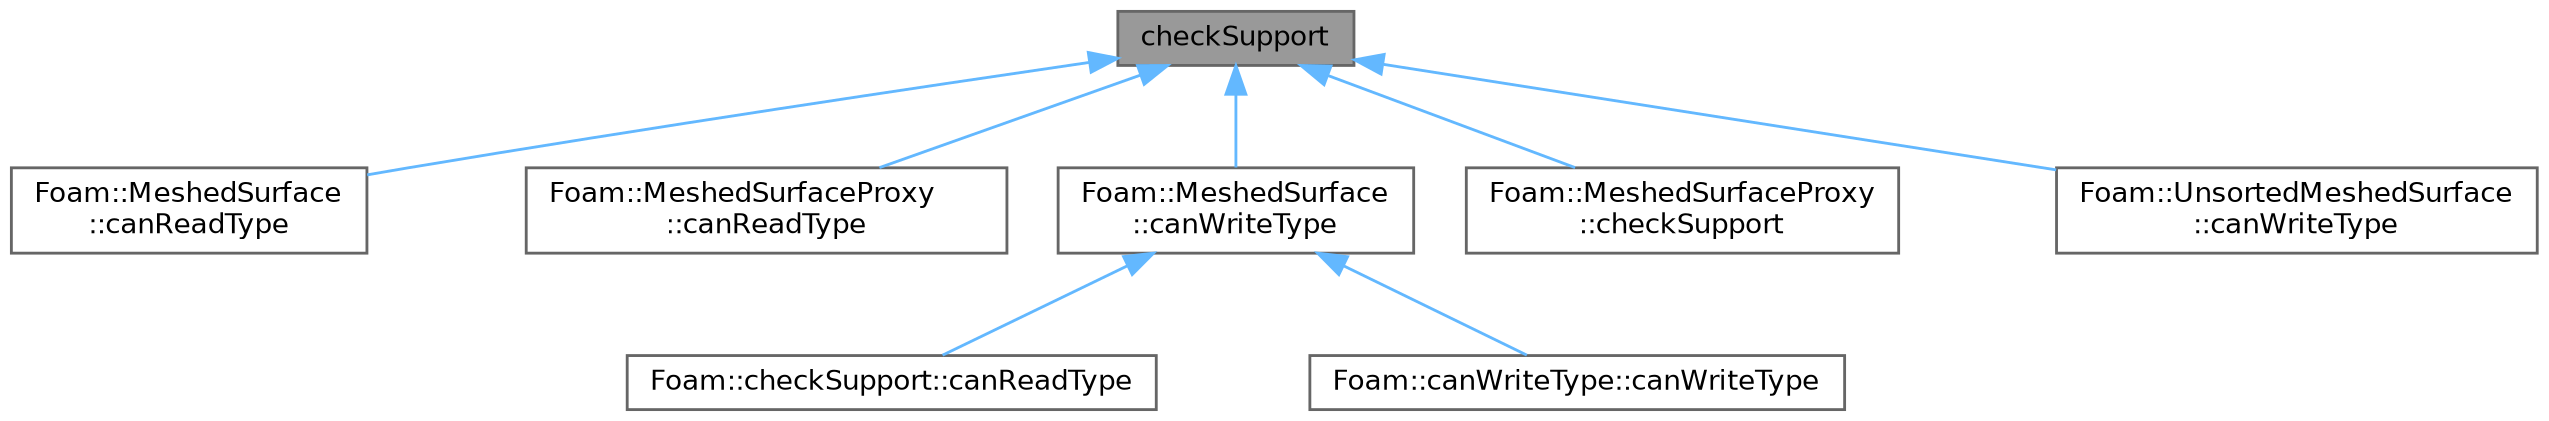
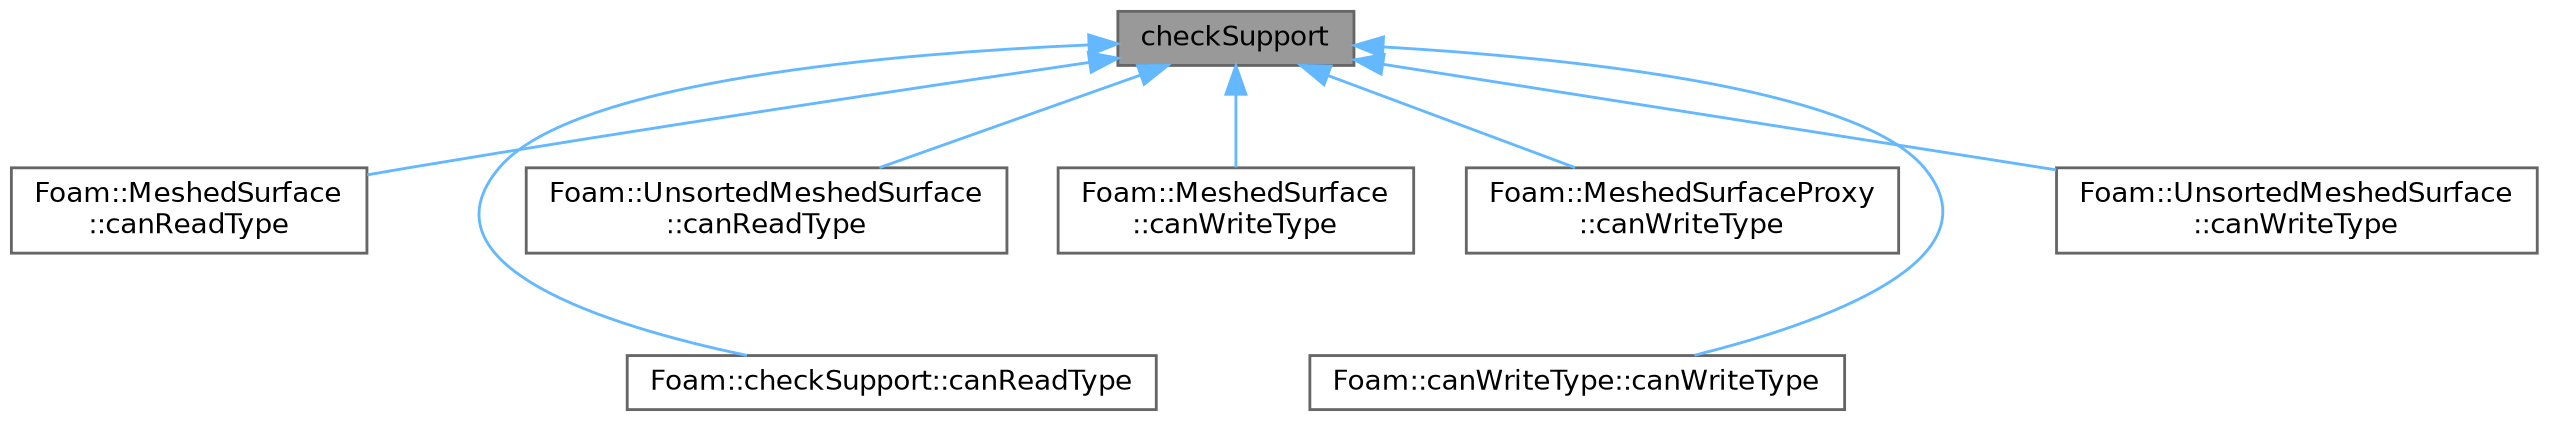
(767, 210) -> (767, 210)
(1682, 210) -> (1682, 210)
(1035, 310) -> (604, 110)
(1435, 311) -> (1833, 115)
